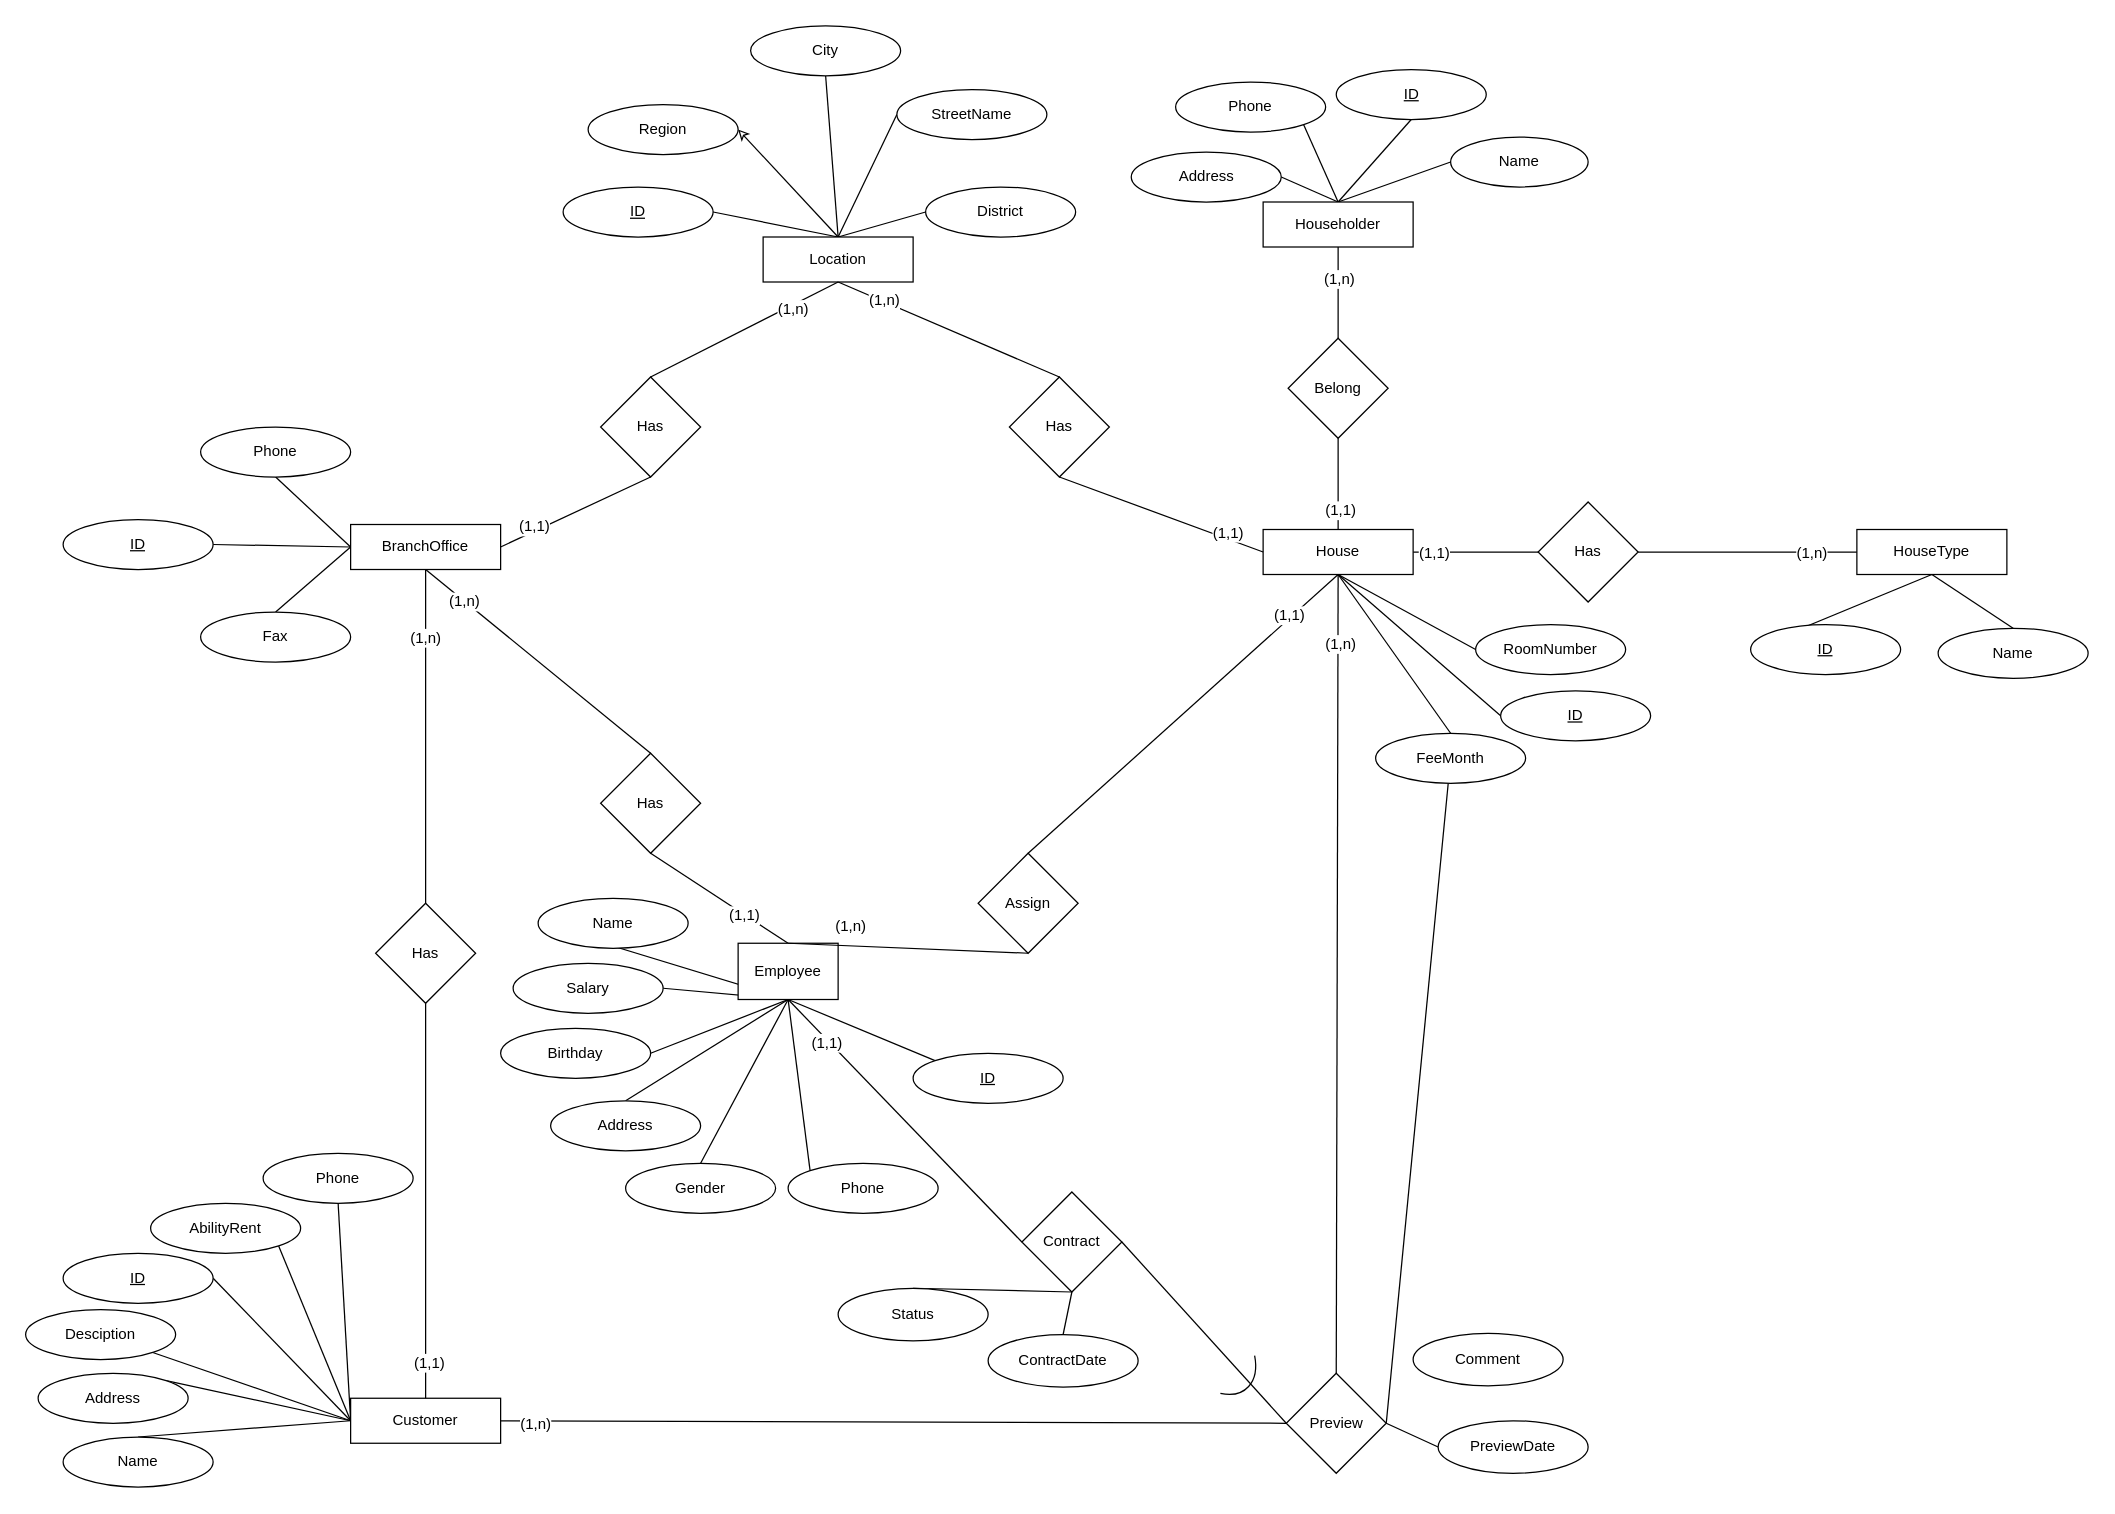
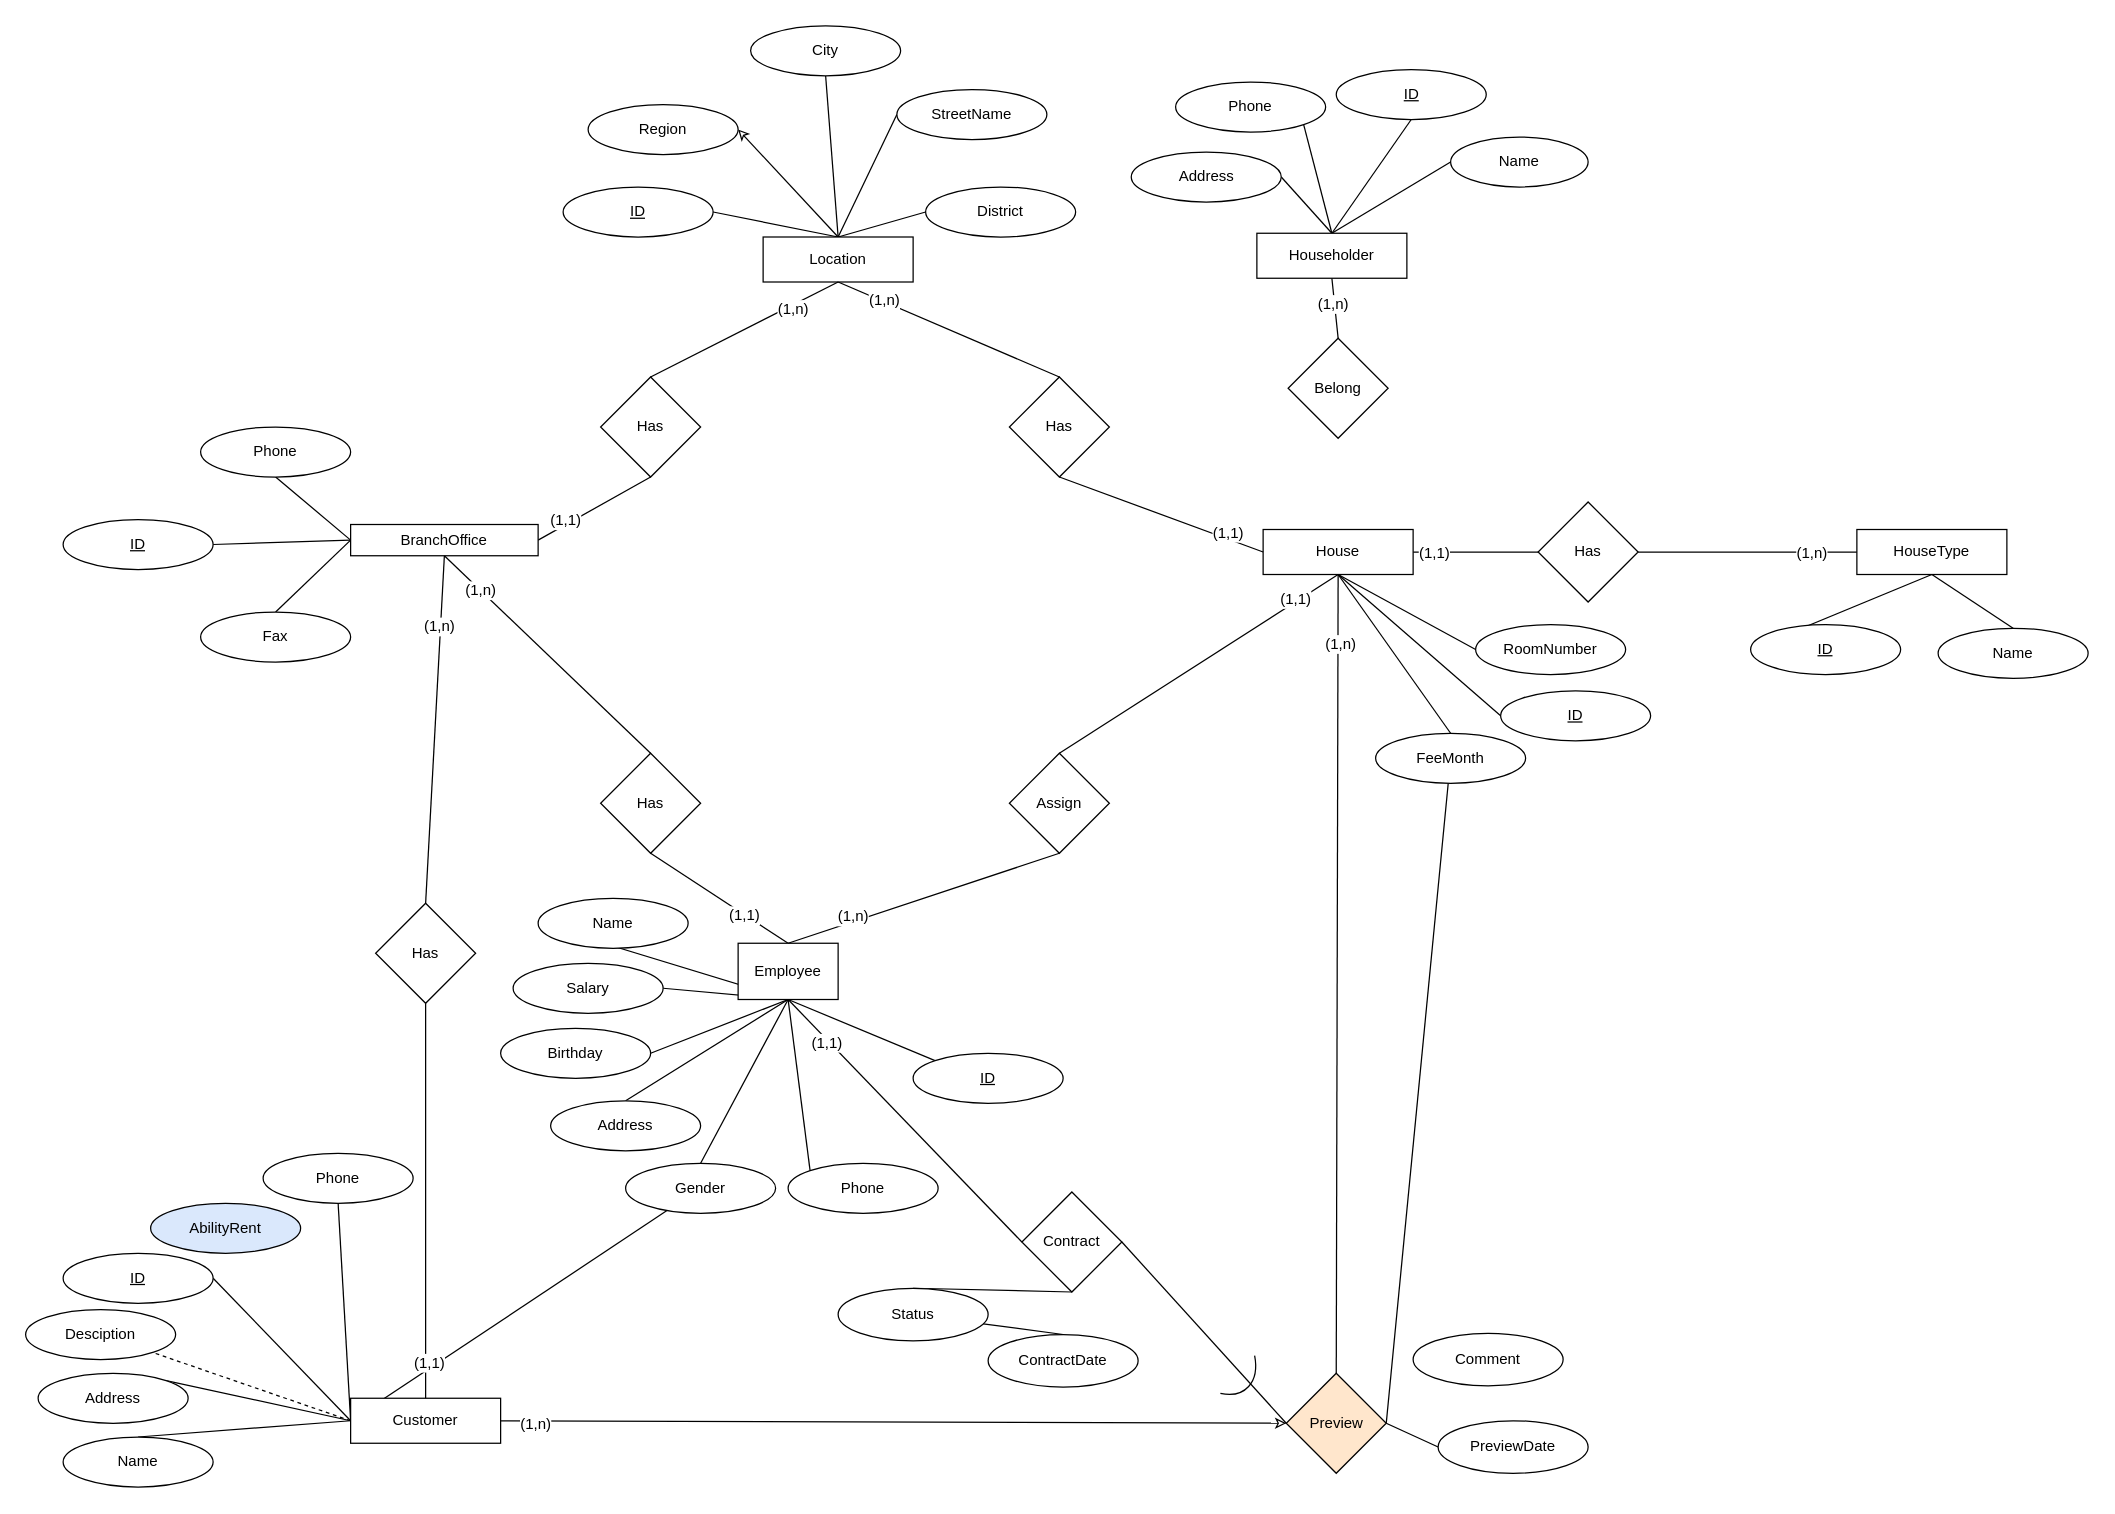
(1338, 224) -> (1332, 256)
(1338, 470) -> none
(426, 547) -> (444, 540)
(1028, 903) -> (1059, 803)
(226, 1228) -> (226, 1228)
(1067, 1314) -> (1023, 1329)
(313, 1329) -> (555, 1285)
(243, 1383) -> (243, 1383)
(1278, 1423) -> (1276, 1423)
(1336, 1423) -> (1336, 1423)
